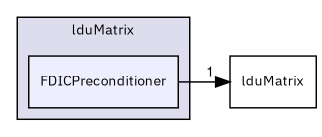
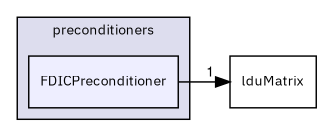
(104, 31) -> (104, 31)
